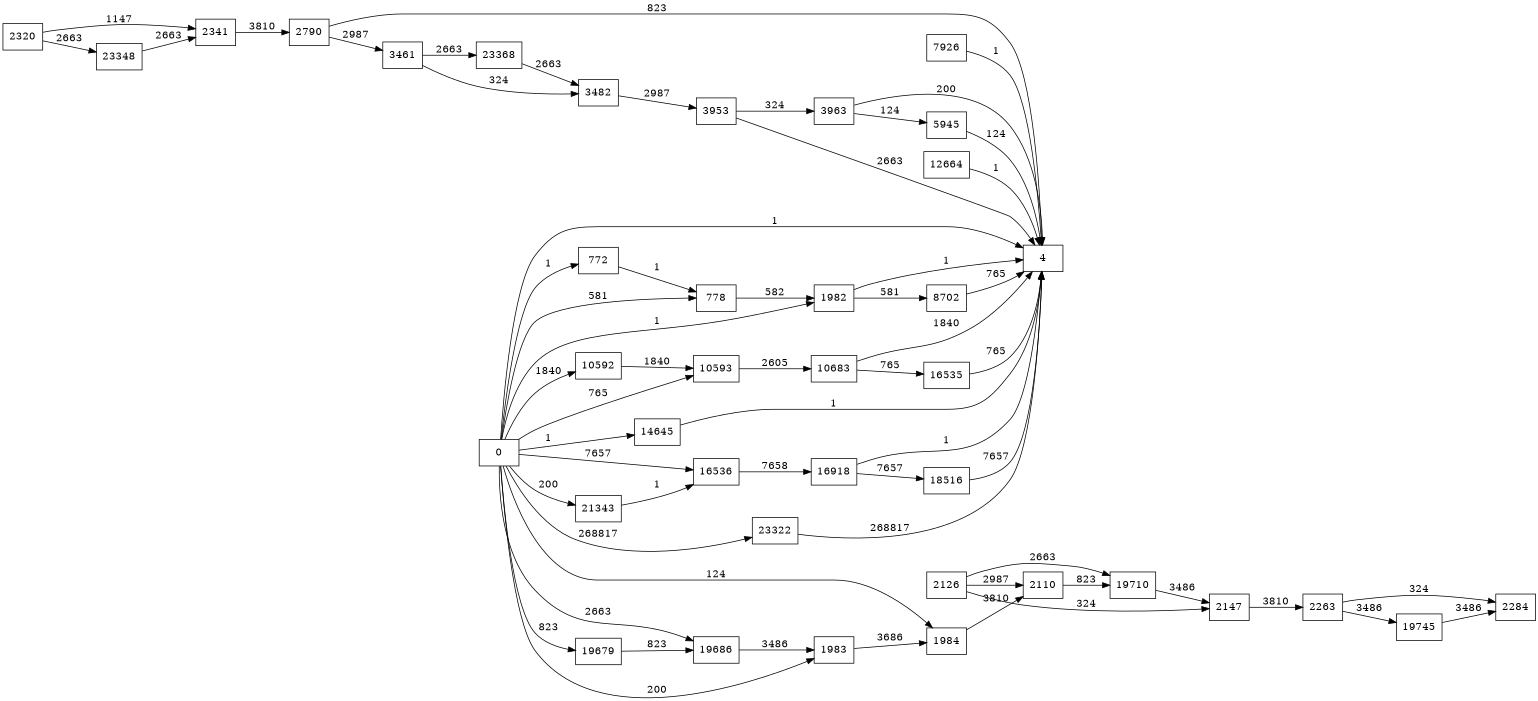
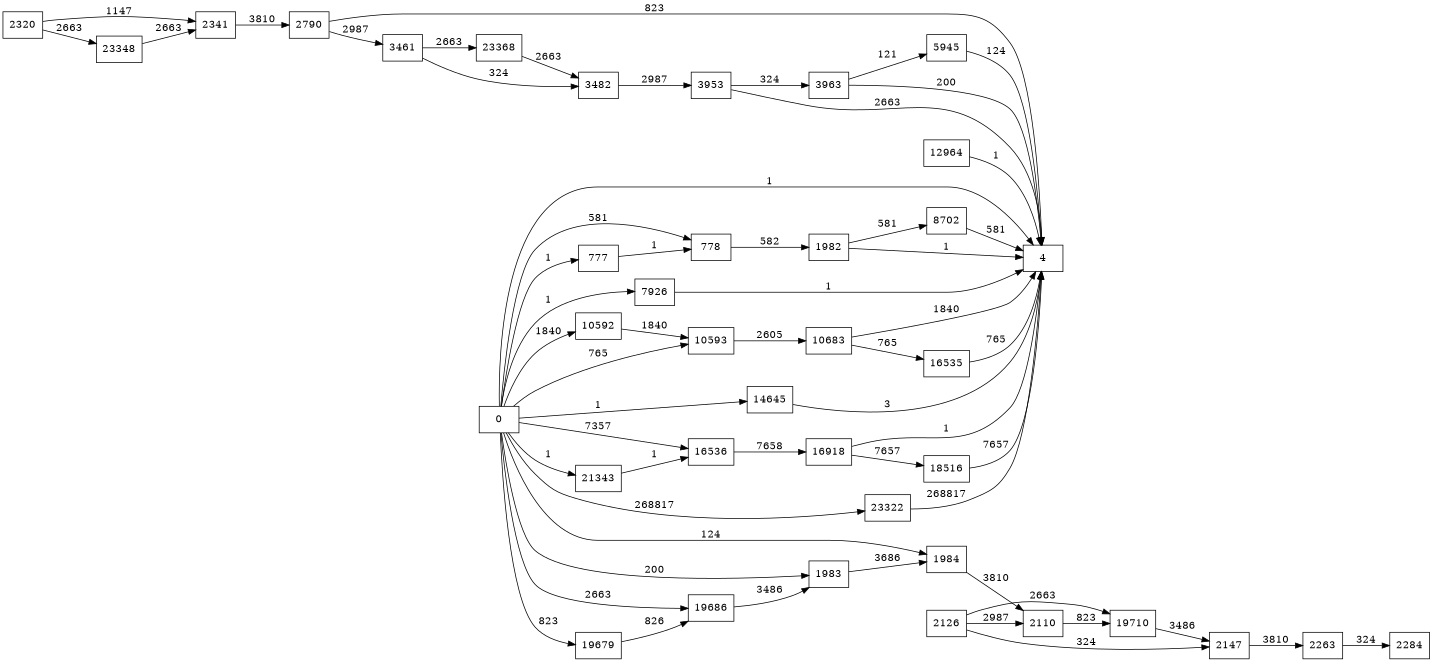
(890, 111) -> (888, 55)
(947, 165) -> (947, 153)
(598, 261) -> (598, 258)
(996, 274) -> (996, 230)
(626, 332) -> (538, 320)
(834, 404) -> (888, 404)
(598, 454) -> (598, 427)
(549, 485) -> (549, 455)
(1419, 627) -> none
(657, 644) -> (655, 622)
